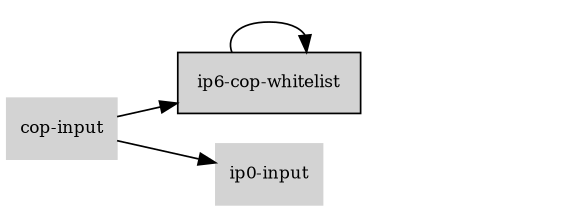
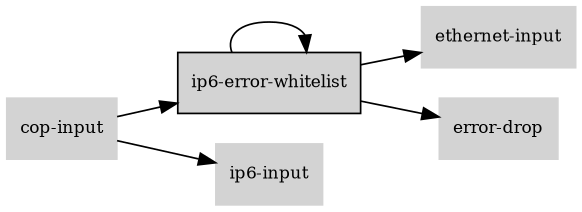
none -> (499, 37)
(269, 83) -> (269, 83)
none -> (499, 129)
(269, 174) -> (269, 174)
